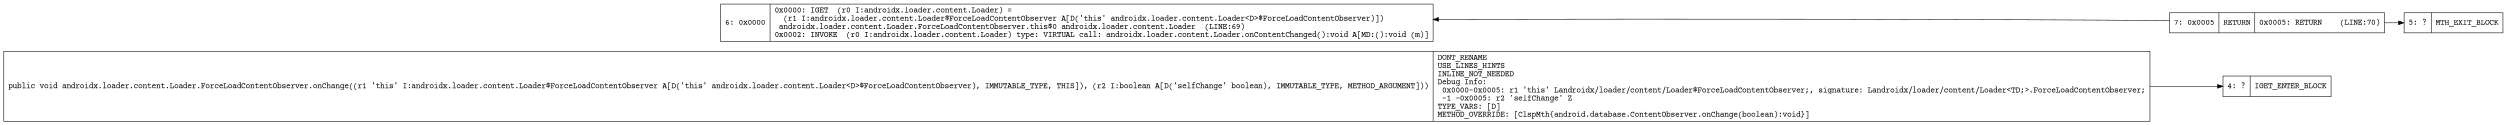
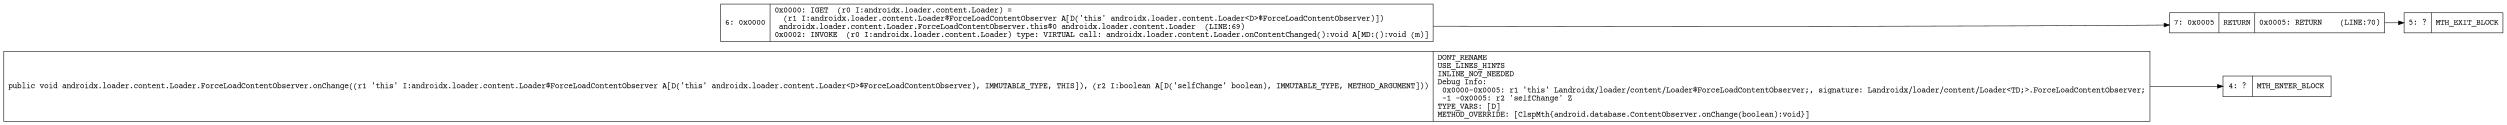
(1804, 19) -> (1799, 26)
(2291, 86) -> (2290, 86)
